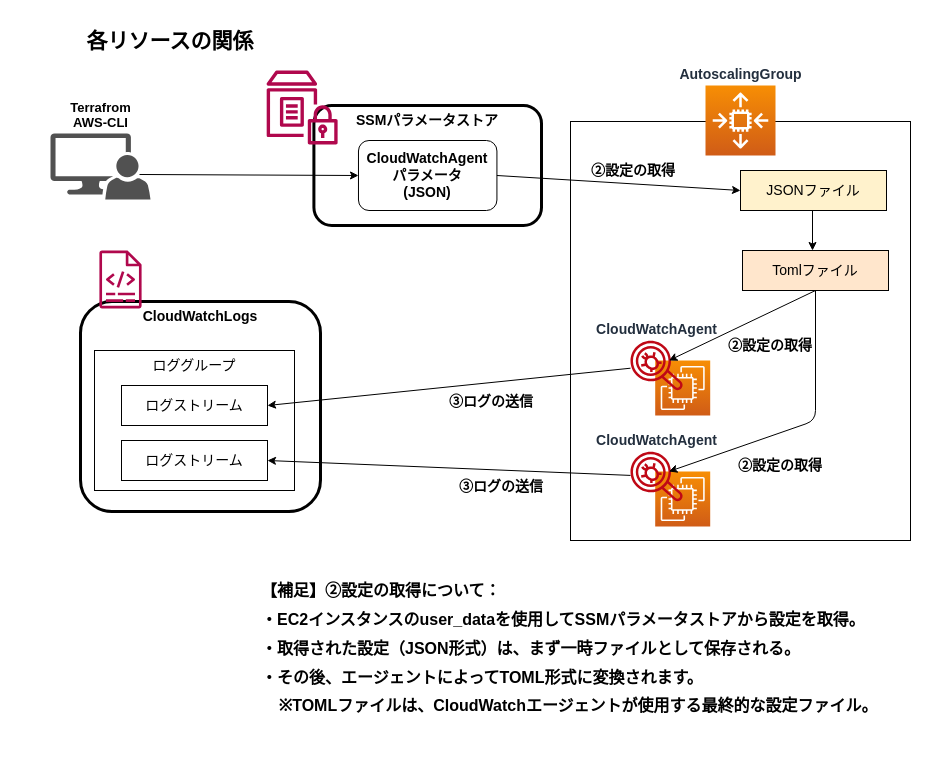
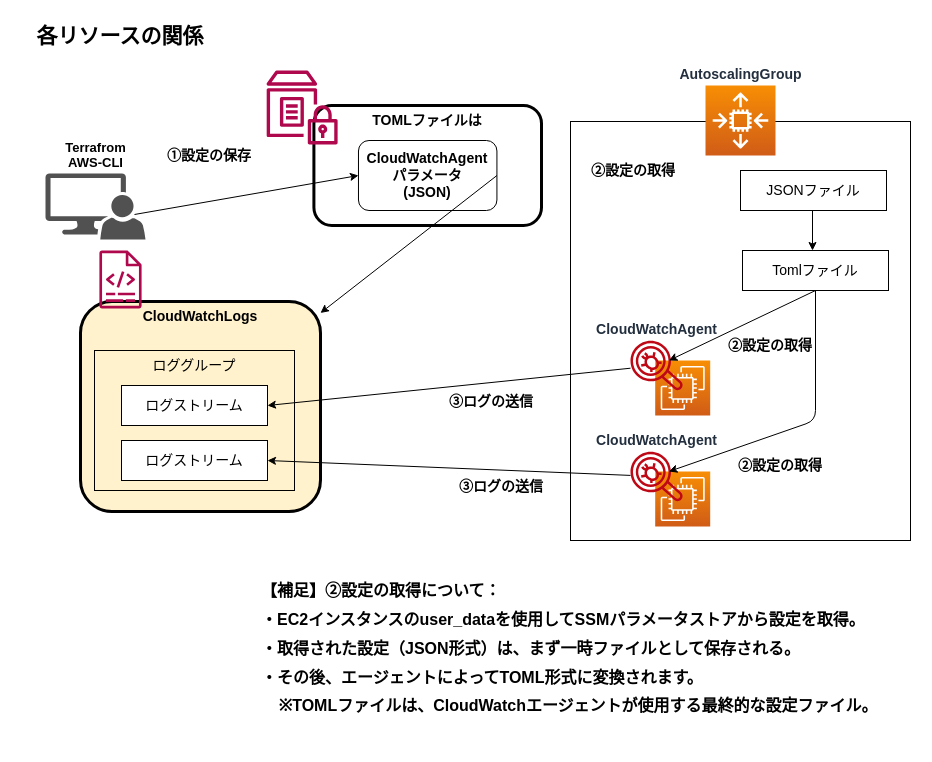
(171, 41) -> (121, 36)
(428, 120) -> (428, 120)
none -> (210, 156)
(101, 167) -> (96, 207)
(615, 183) -> (412, 242)
(814, 191) -> (814, 191)
(816, 271) -> (816, 271)
(201, 316) -> (201, 316)
(195, 366) -> (195, 366)
